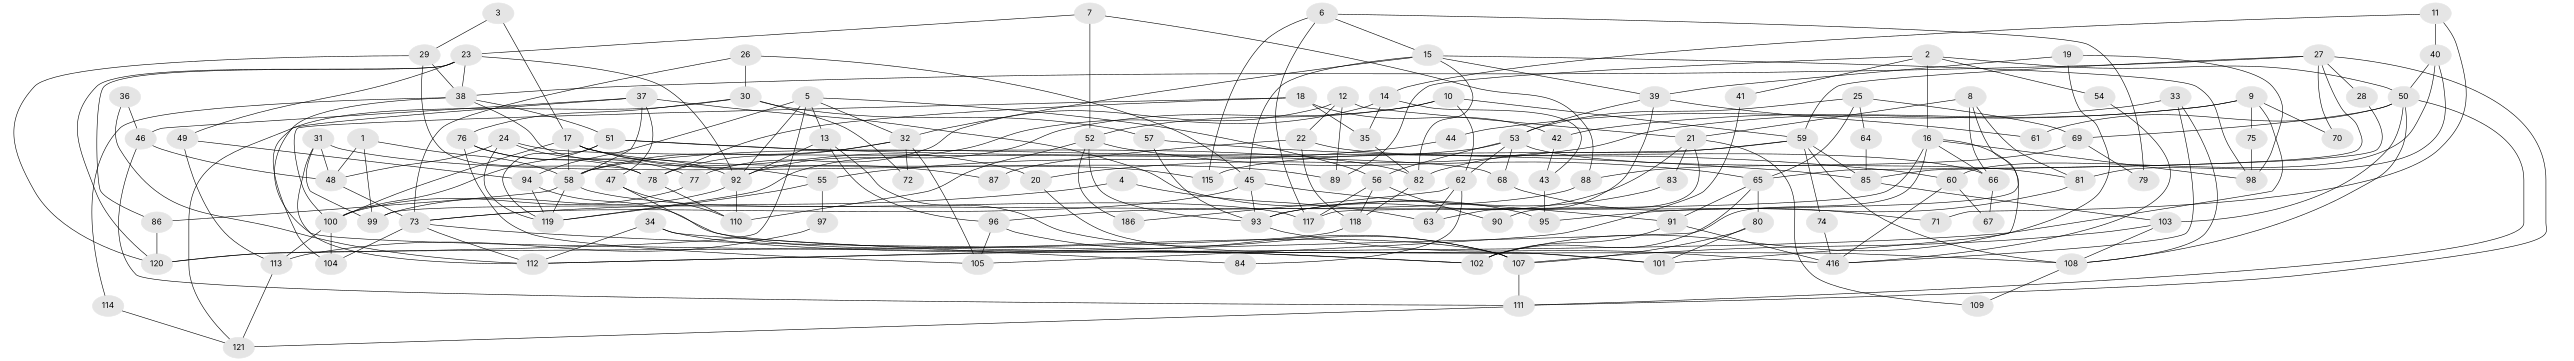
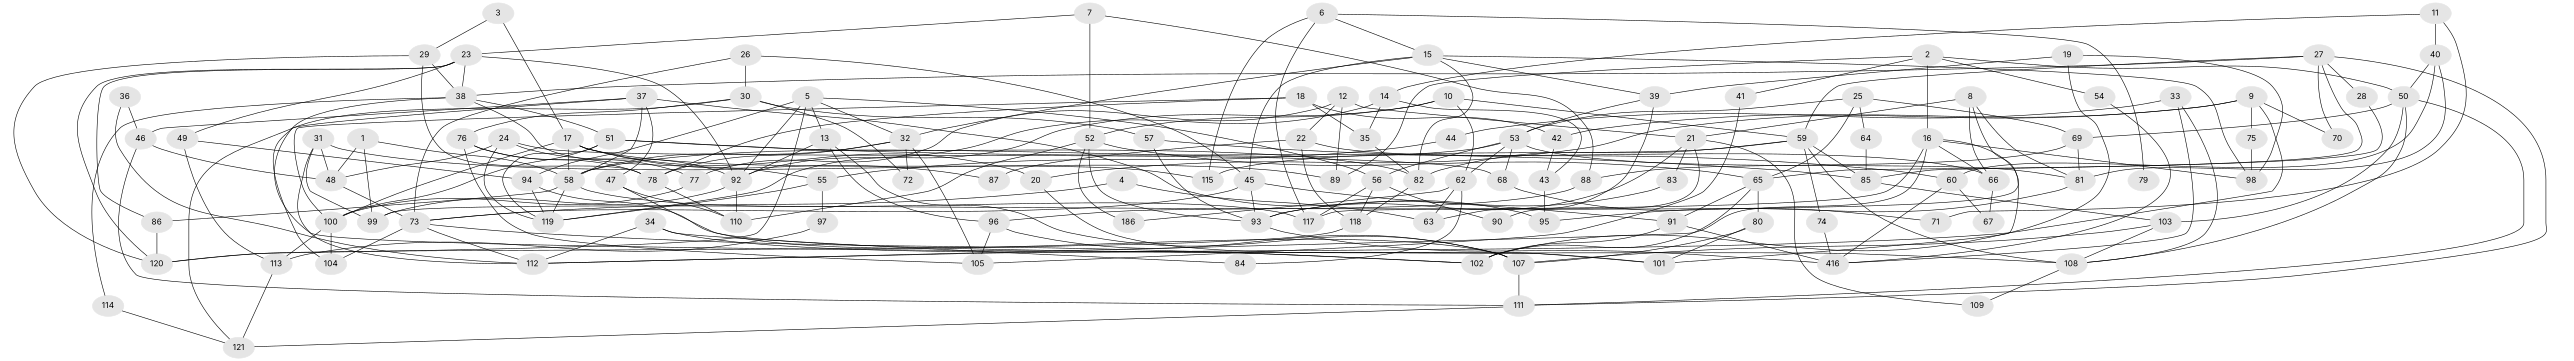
(2036, 139) -> none
(2104, 156) -> (2078, 155)
